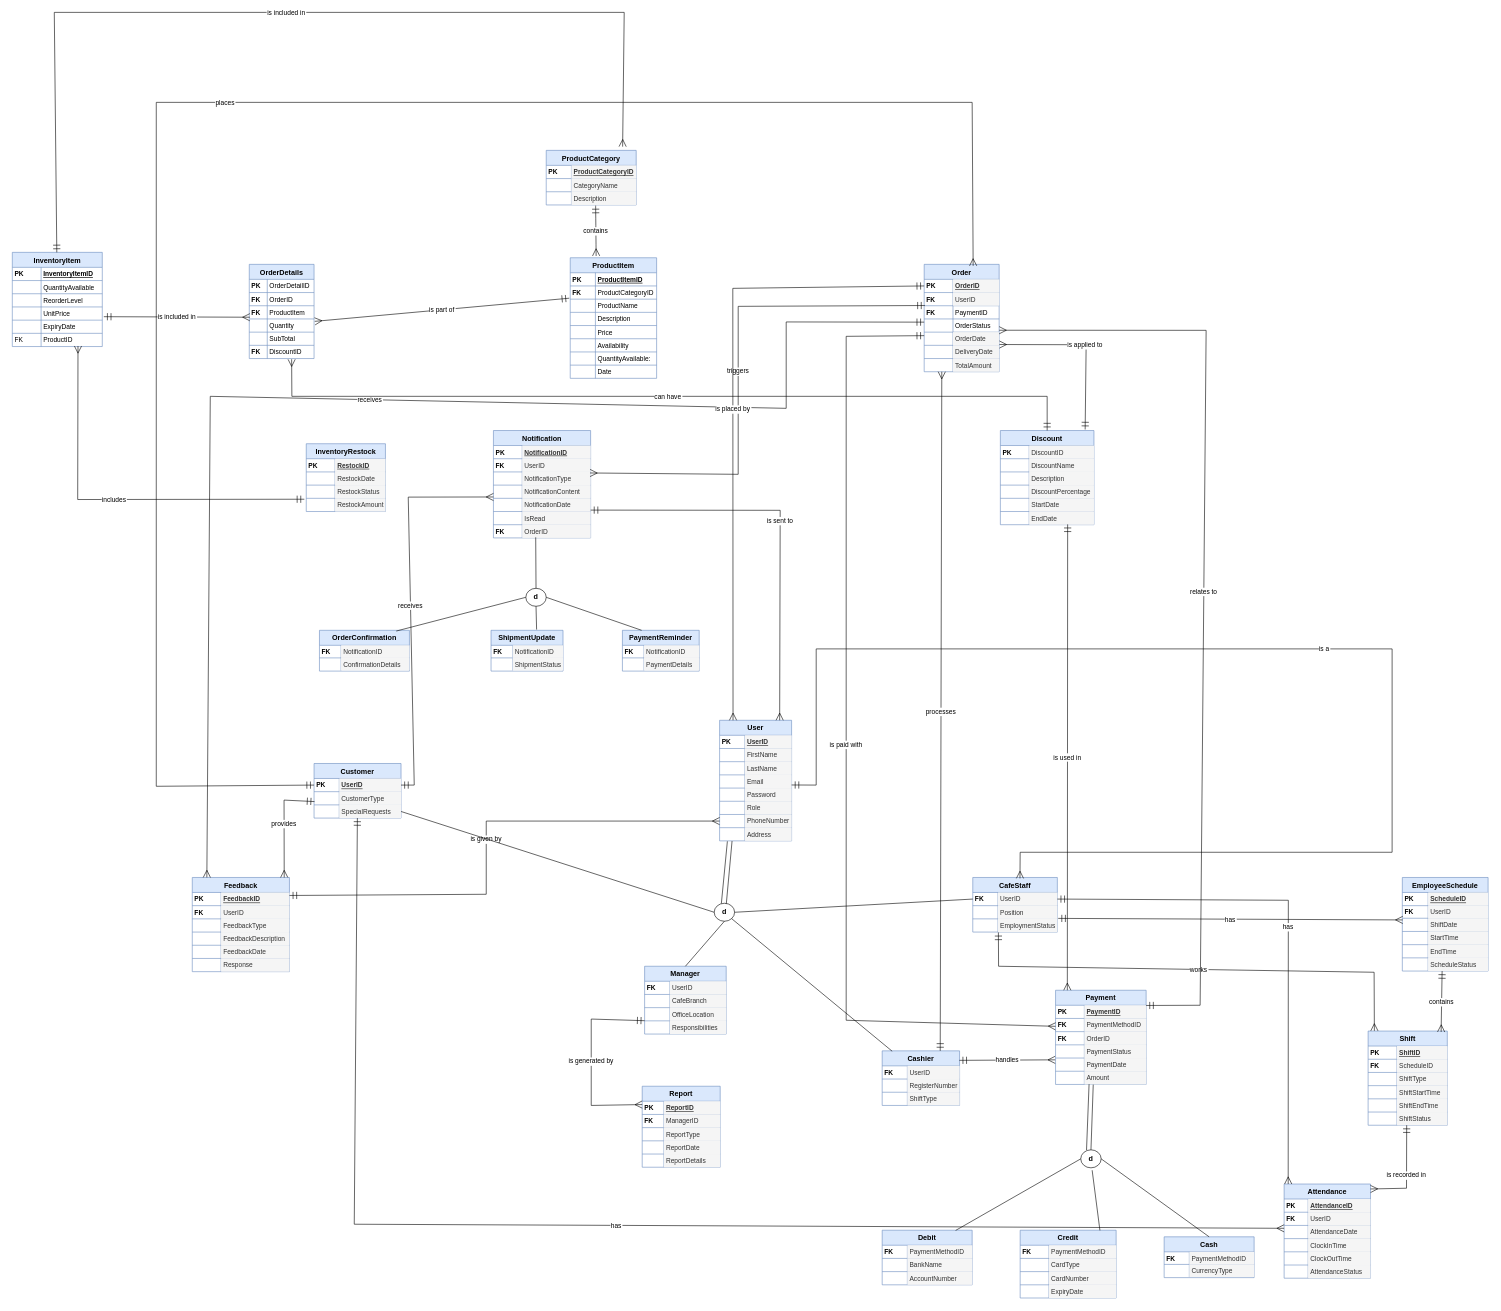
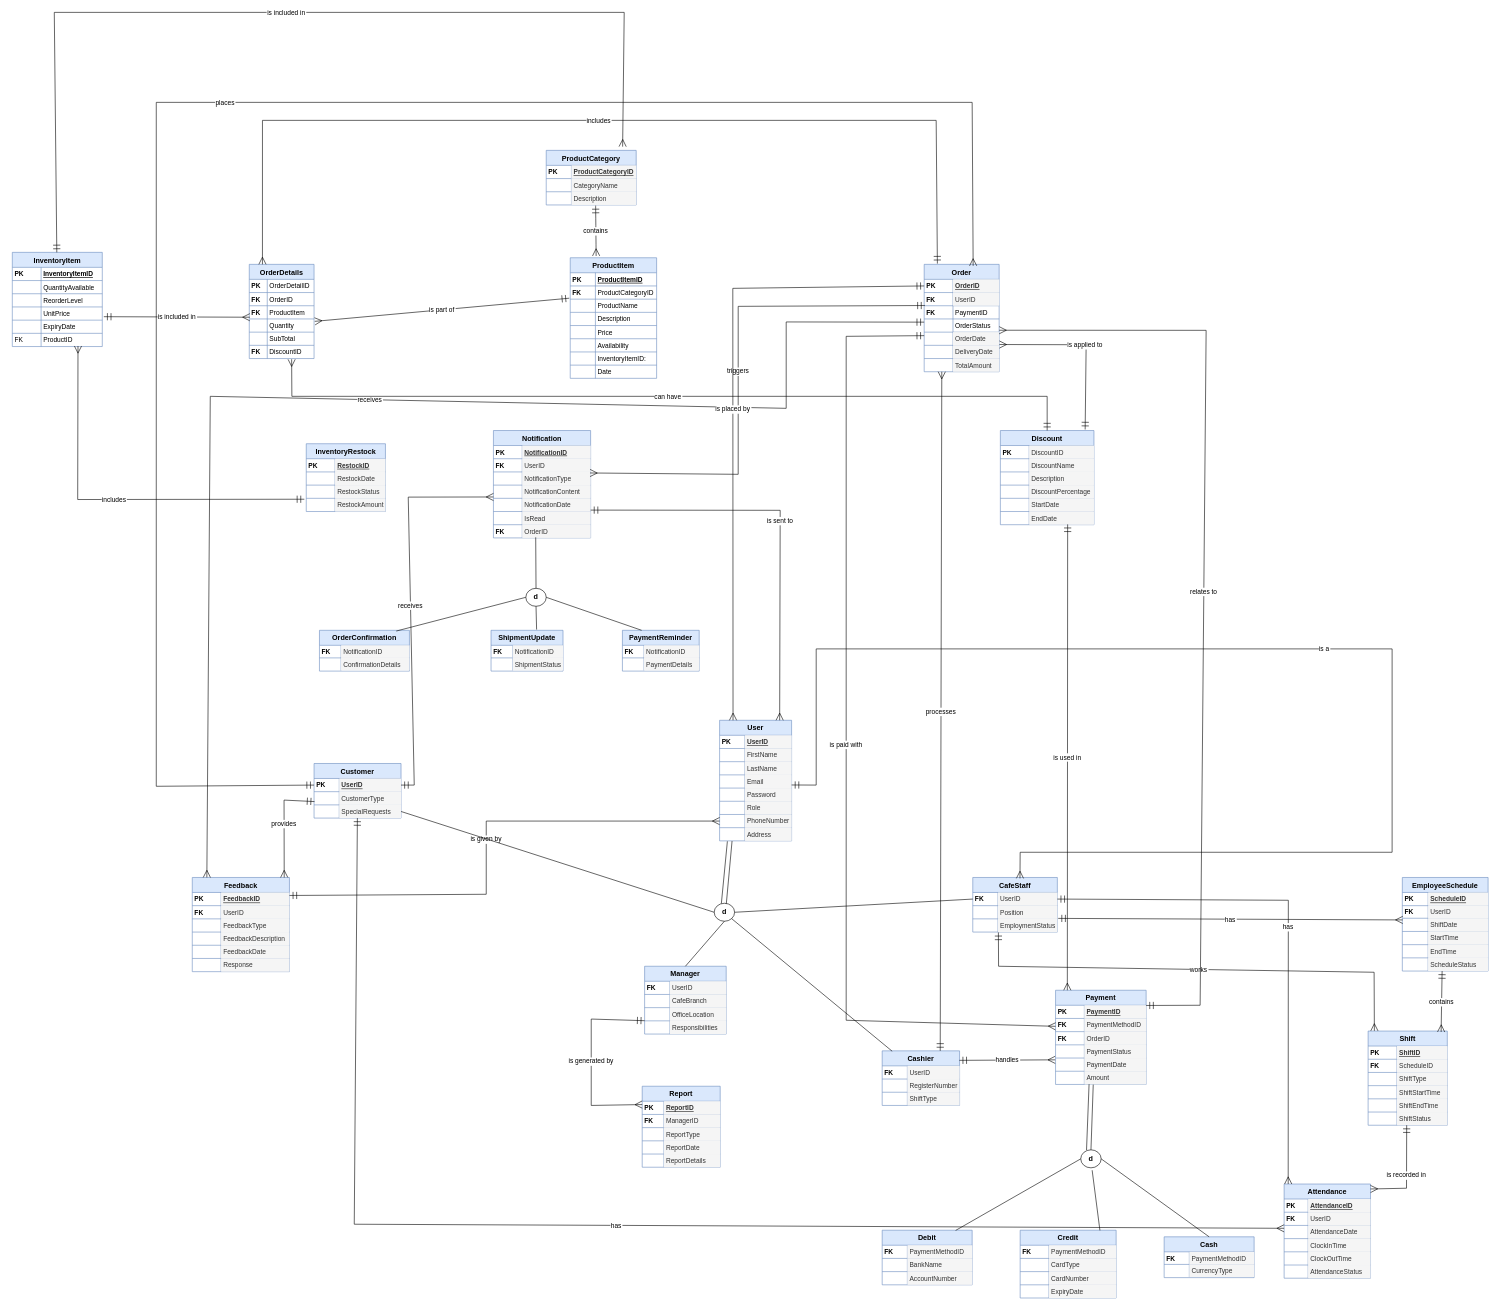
none -> (565, 120)
(627, 359) -> (626, 359)
